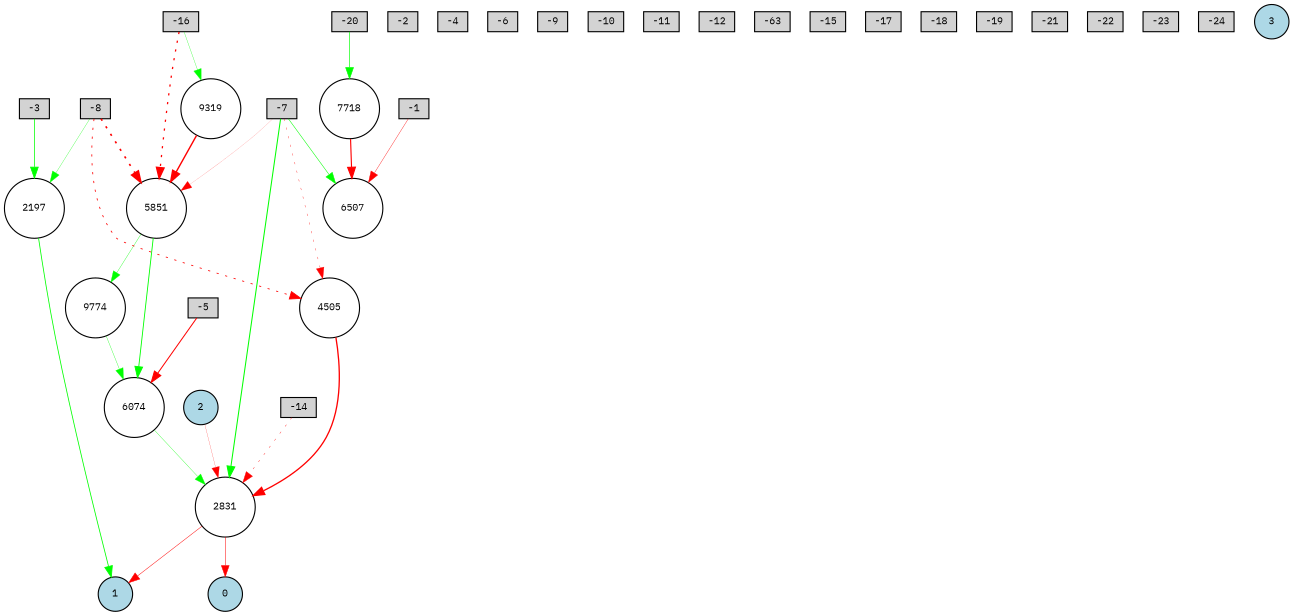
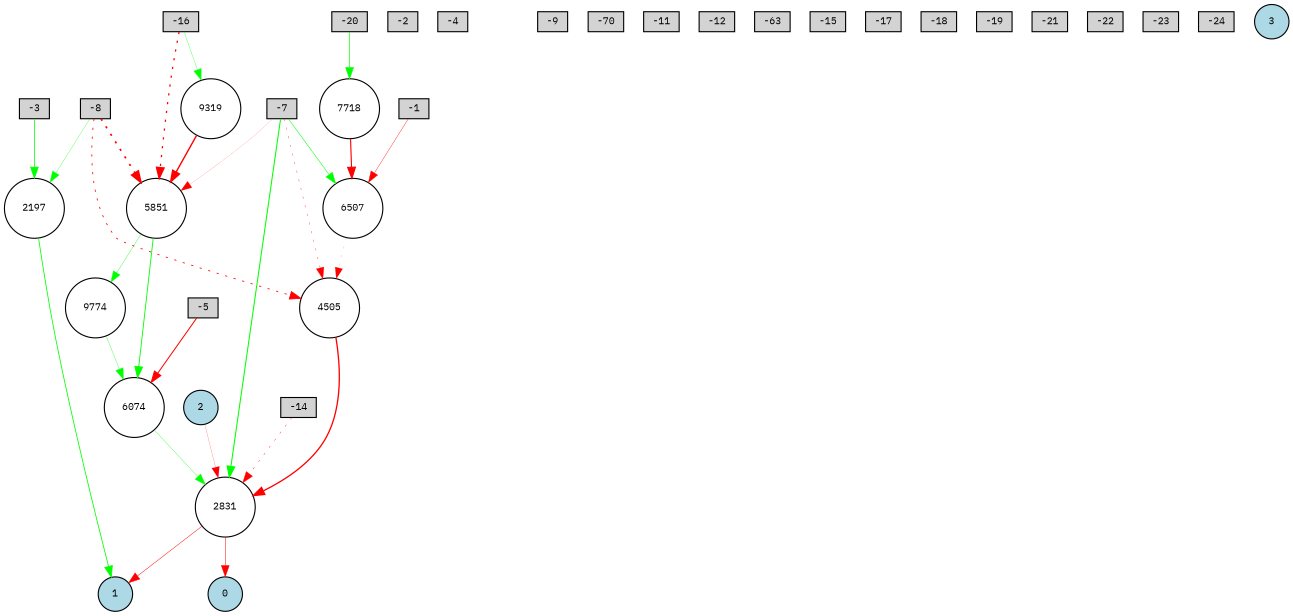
(503, 22) -> none
(606, 22) -> (606, 22)
none -> (343, 253)
